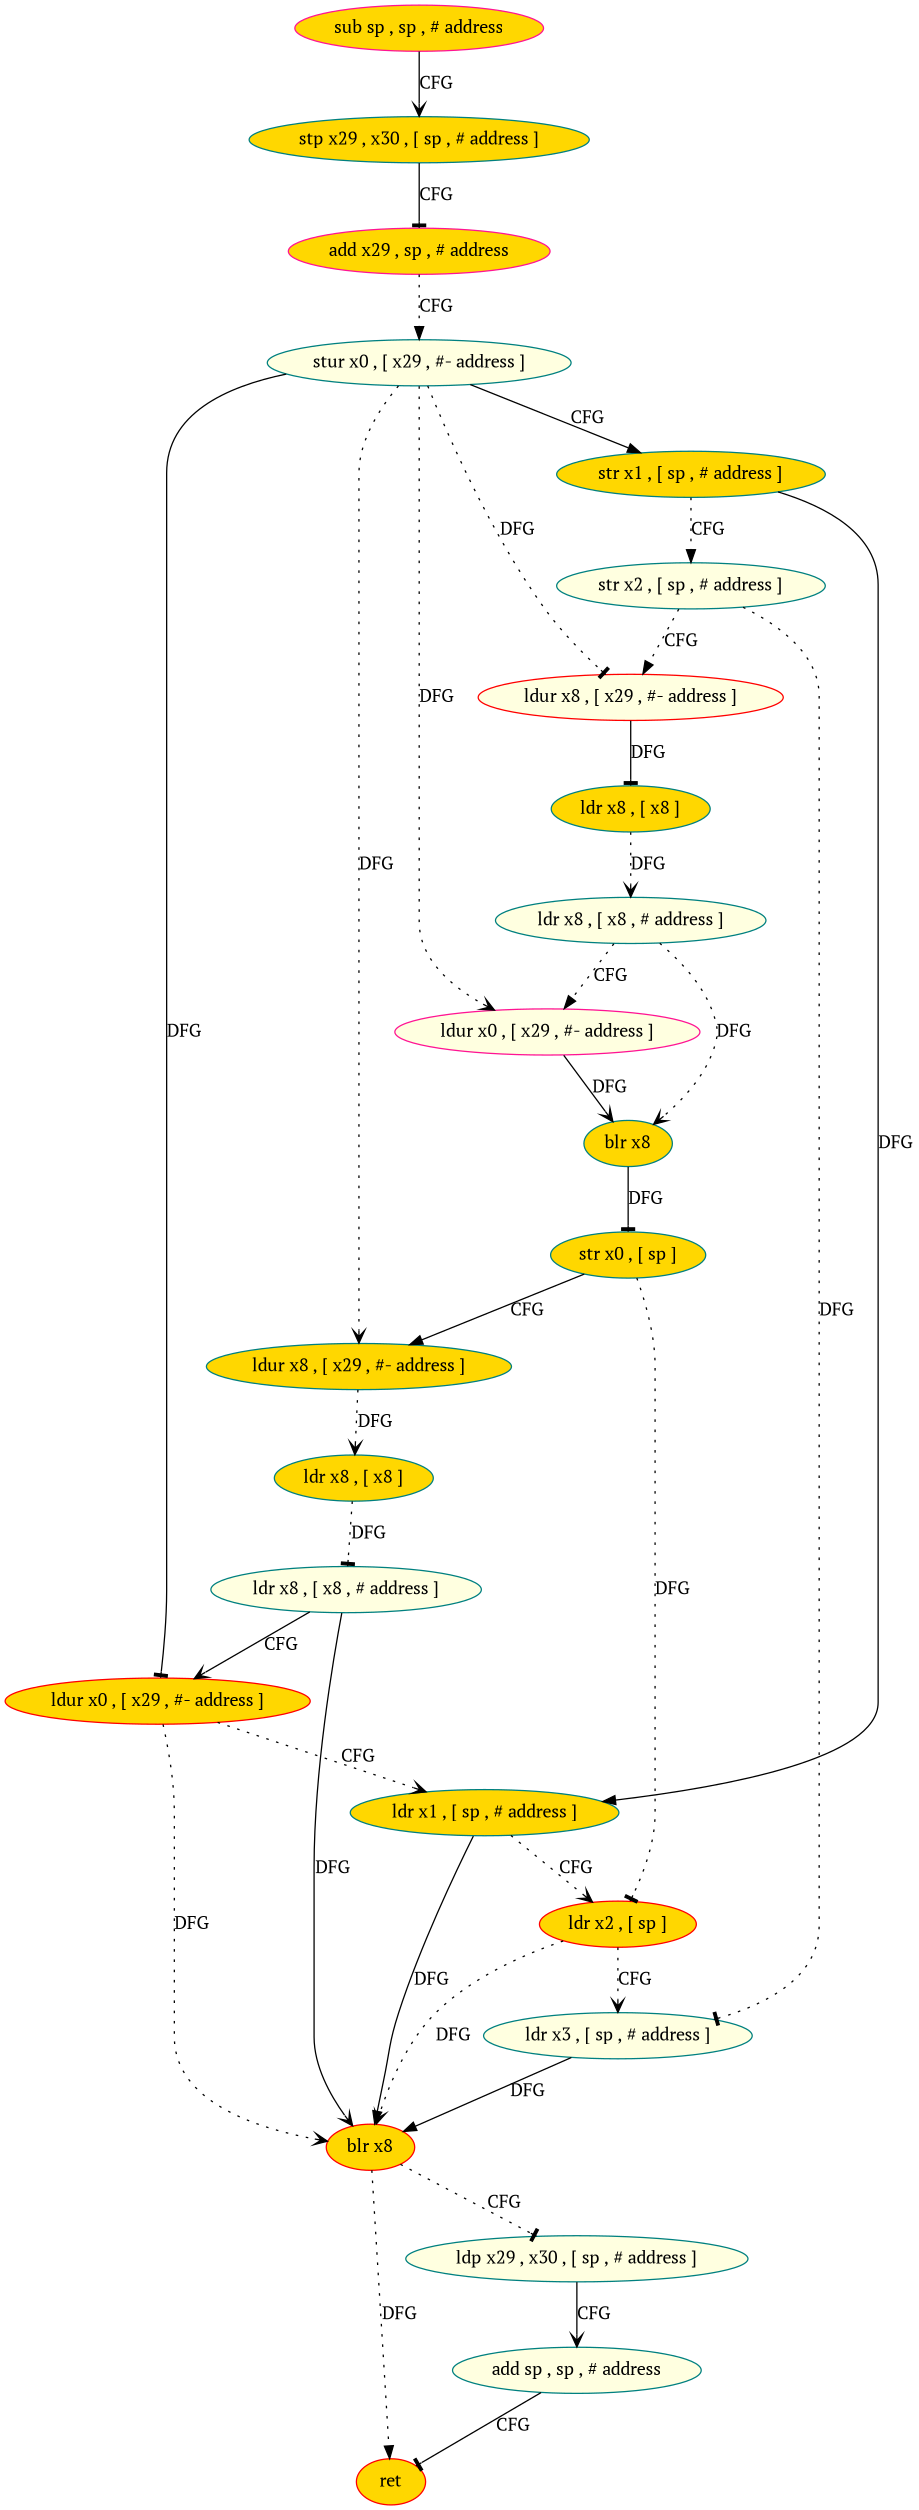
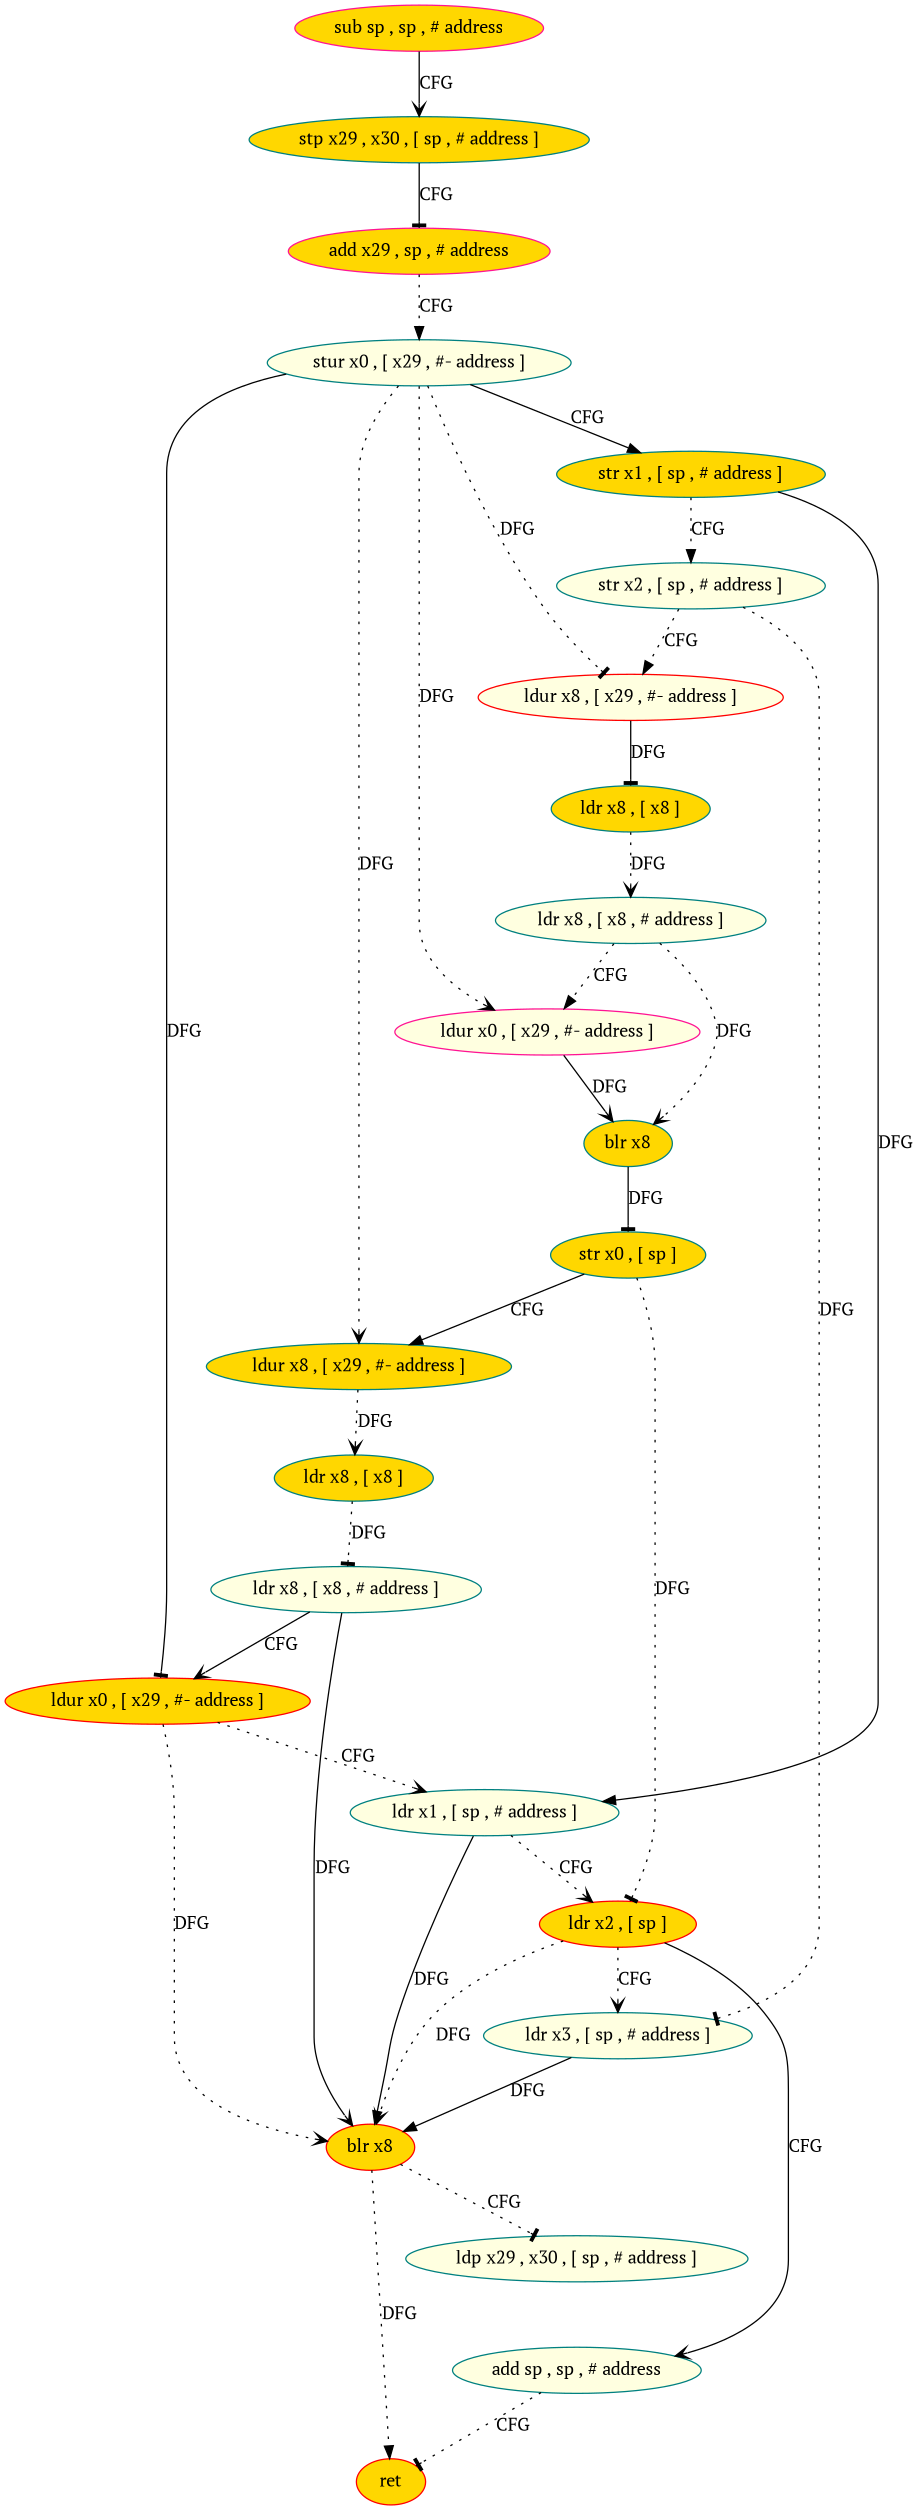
(485, 1813) -> (485, 1813)
(577, 2308) -> (788, 2146)
(481, 2428) -> (481, 2428)
